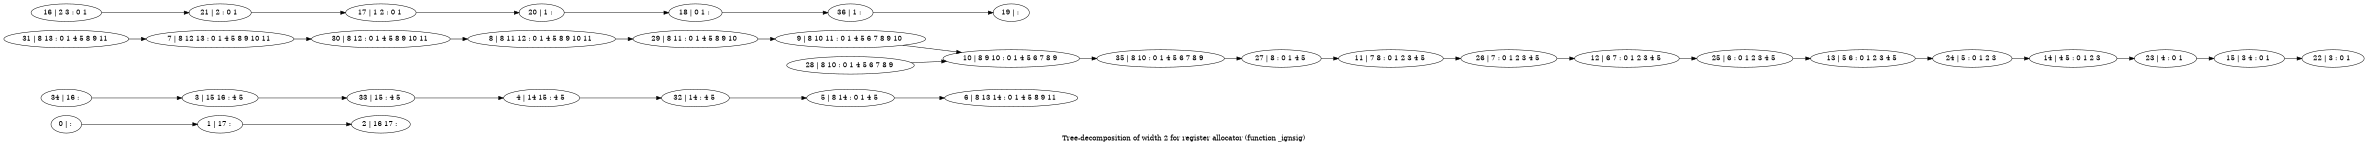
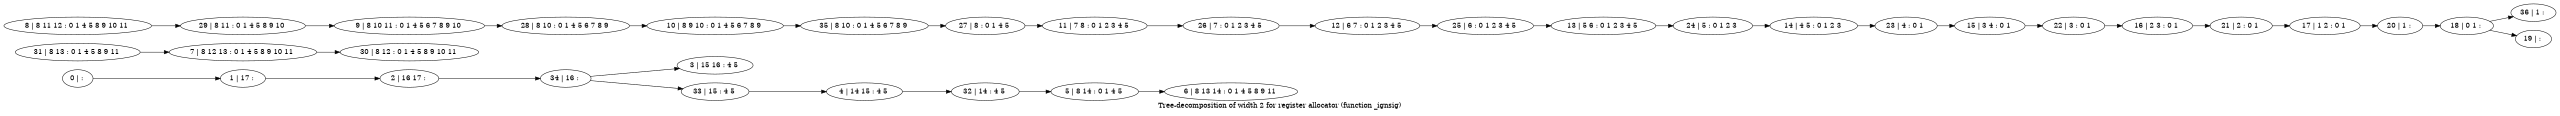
(931, 13) -> (2501, 33)
none -> (2111, 26)
(457, 39) -> none
(930, 49) -> (491, 26)
none -> (487, 78)
(300, 98) -> (634, 85)
